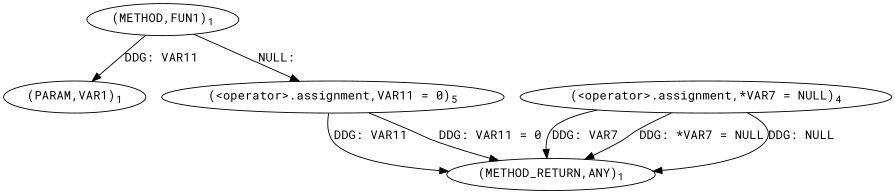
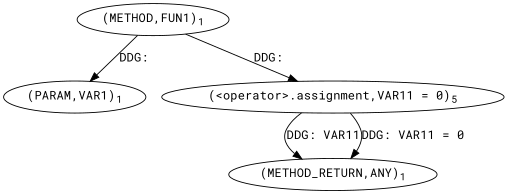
(162, 58) -> (138, 58)
(280, 58) -> (272, 58)
(706, 97) -> none
